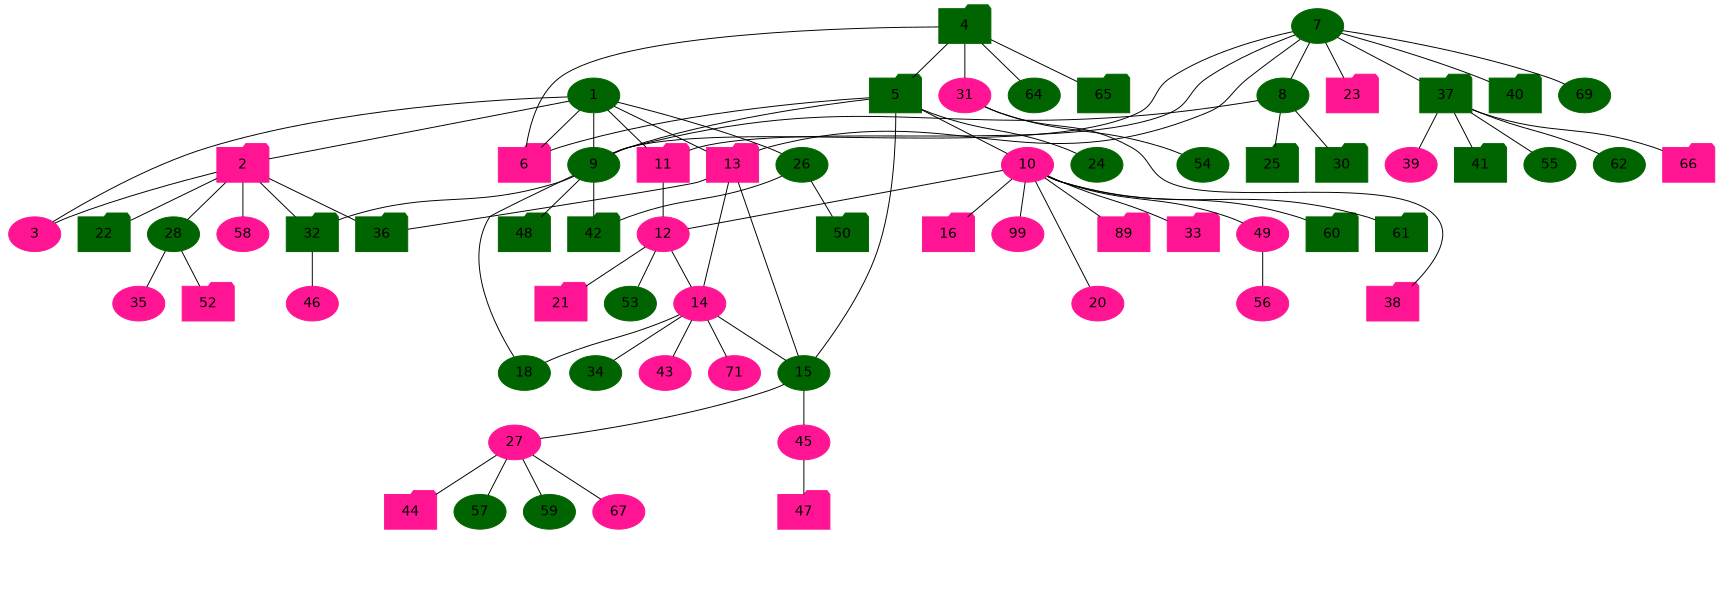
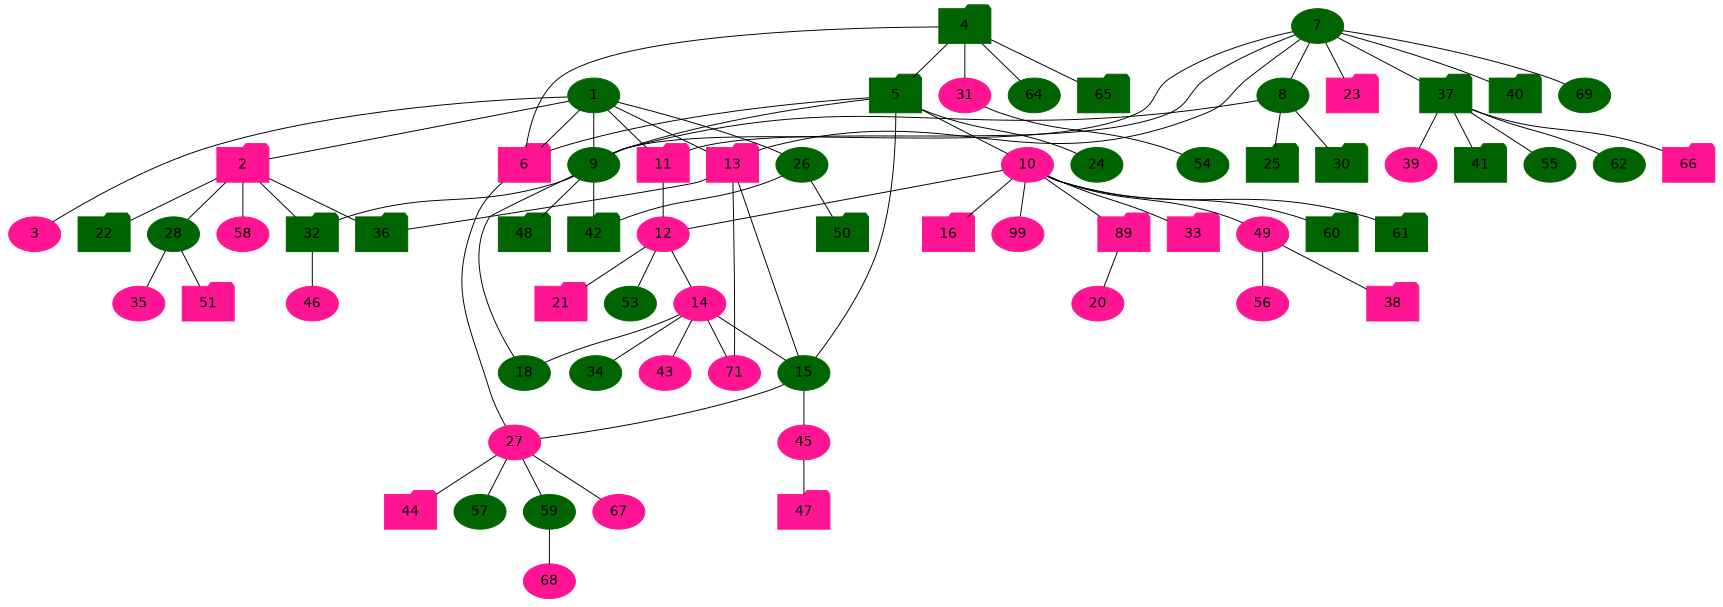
(1242, 192) -> (1325, 267)
(135, 195) -> none
(716, 234) -> (734, 269)
(1063, 234) -> (1111, 269)
none -> (464, 302)
(208, 304) -> (208, 304)
none -> (549, 581)
